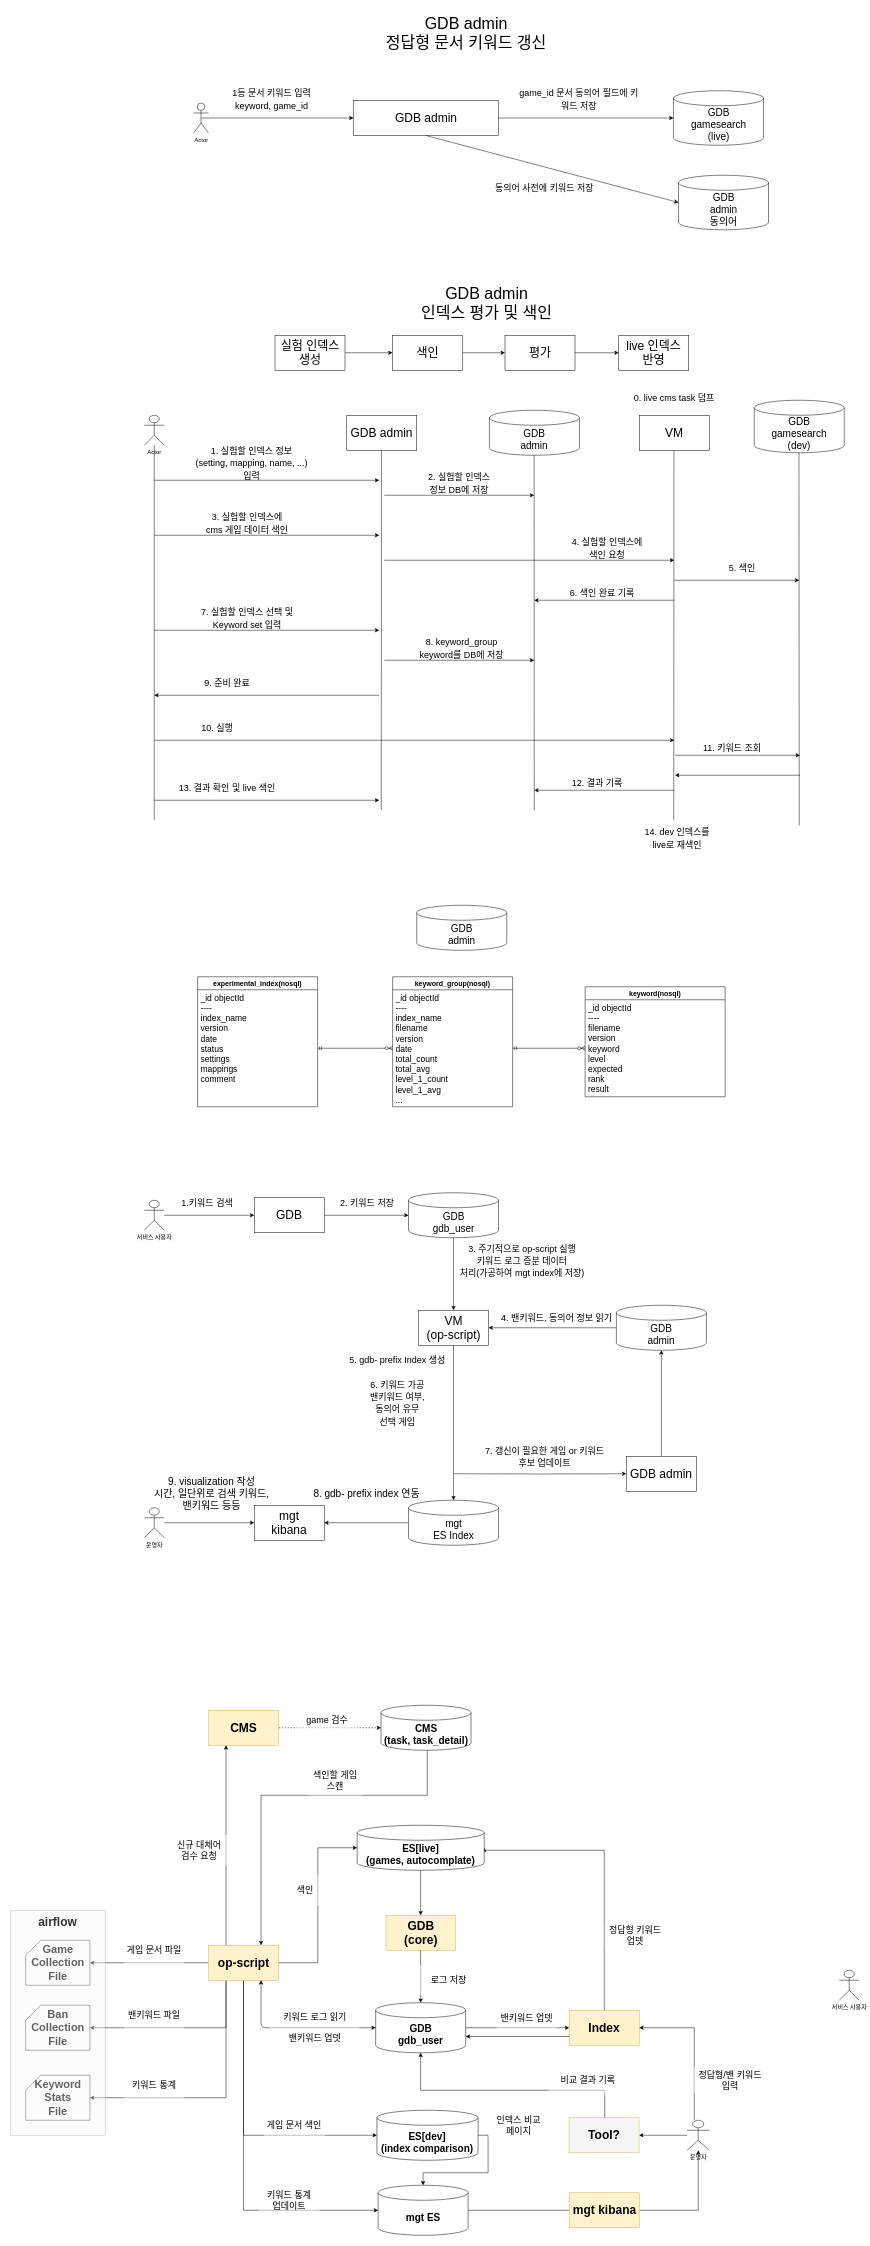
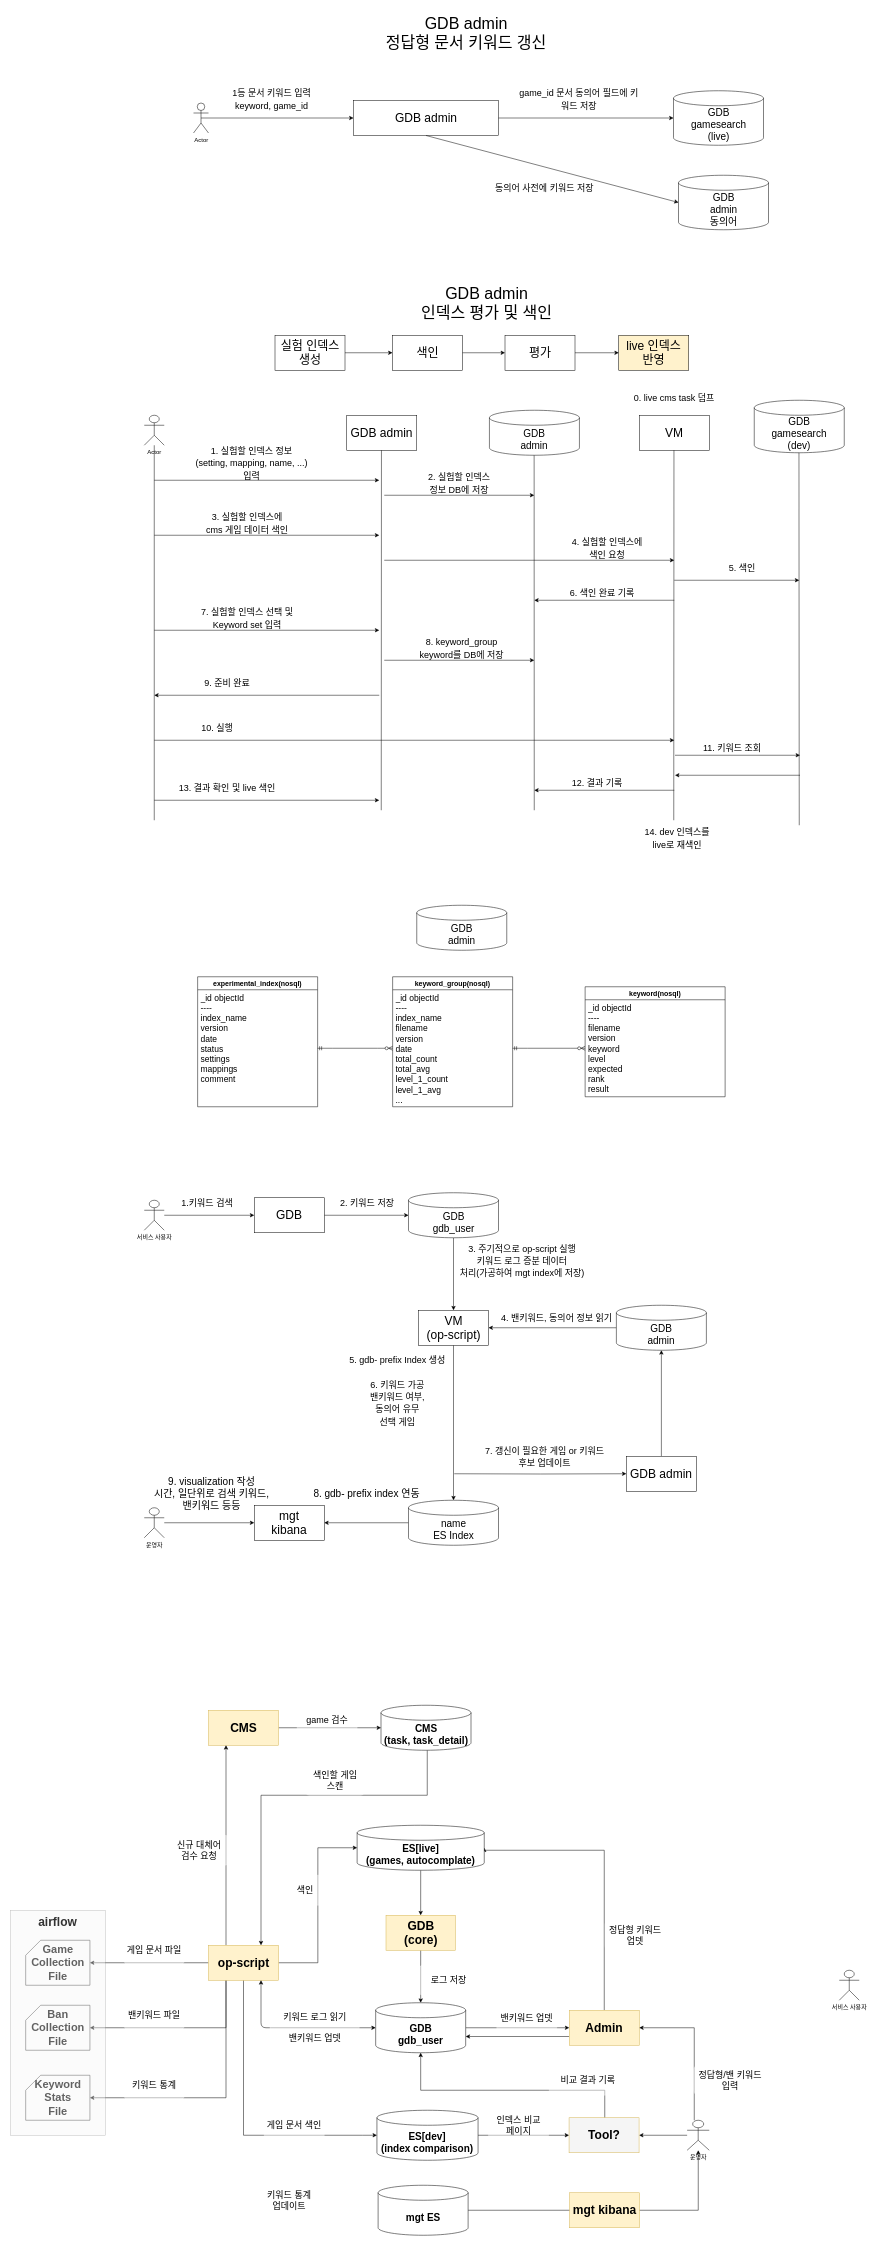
(654, 353) -> (654, 353)
(454, 1529) -> (454, 1529)
(328, 1728) -> (328, 1728)
(604, 2028) -> (604, 2028)
(423, 2180) -> (564, 2135)
(244, 2209) -> none
